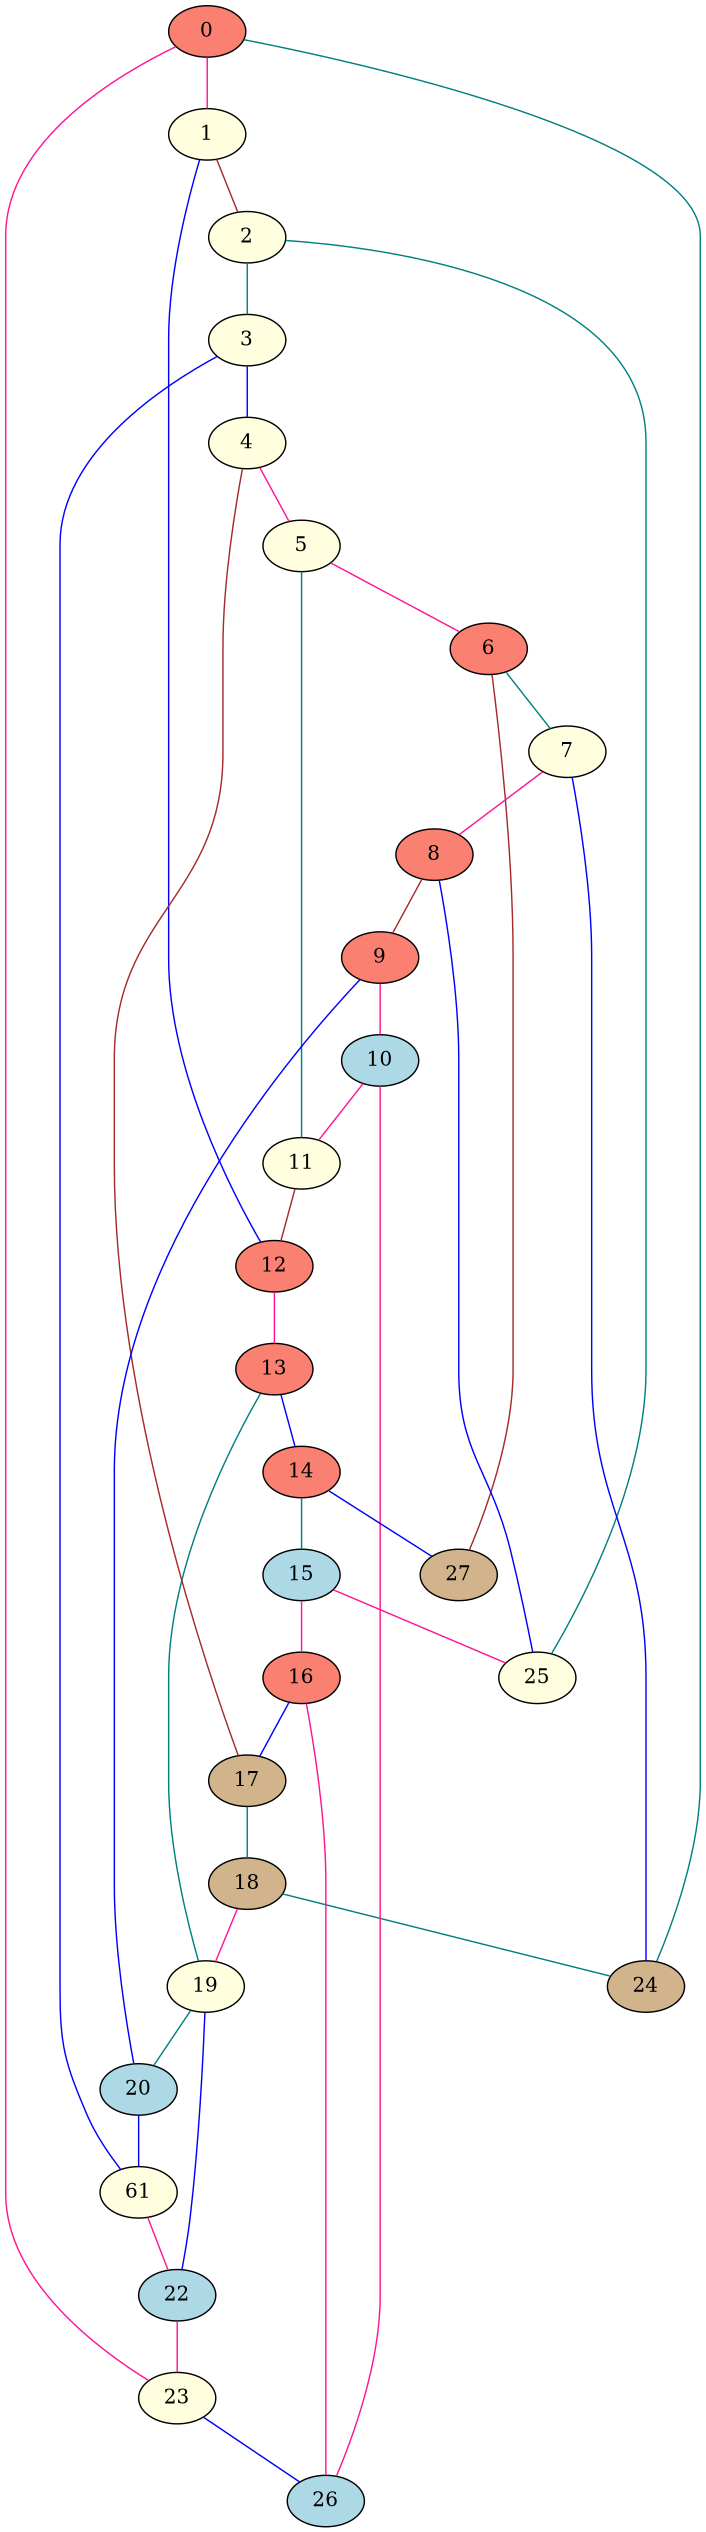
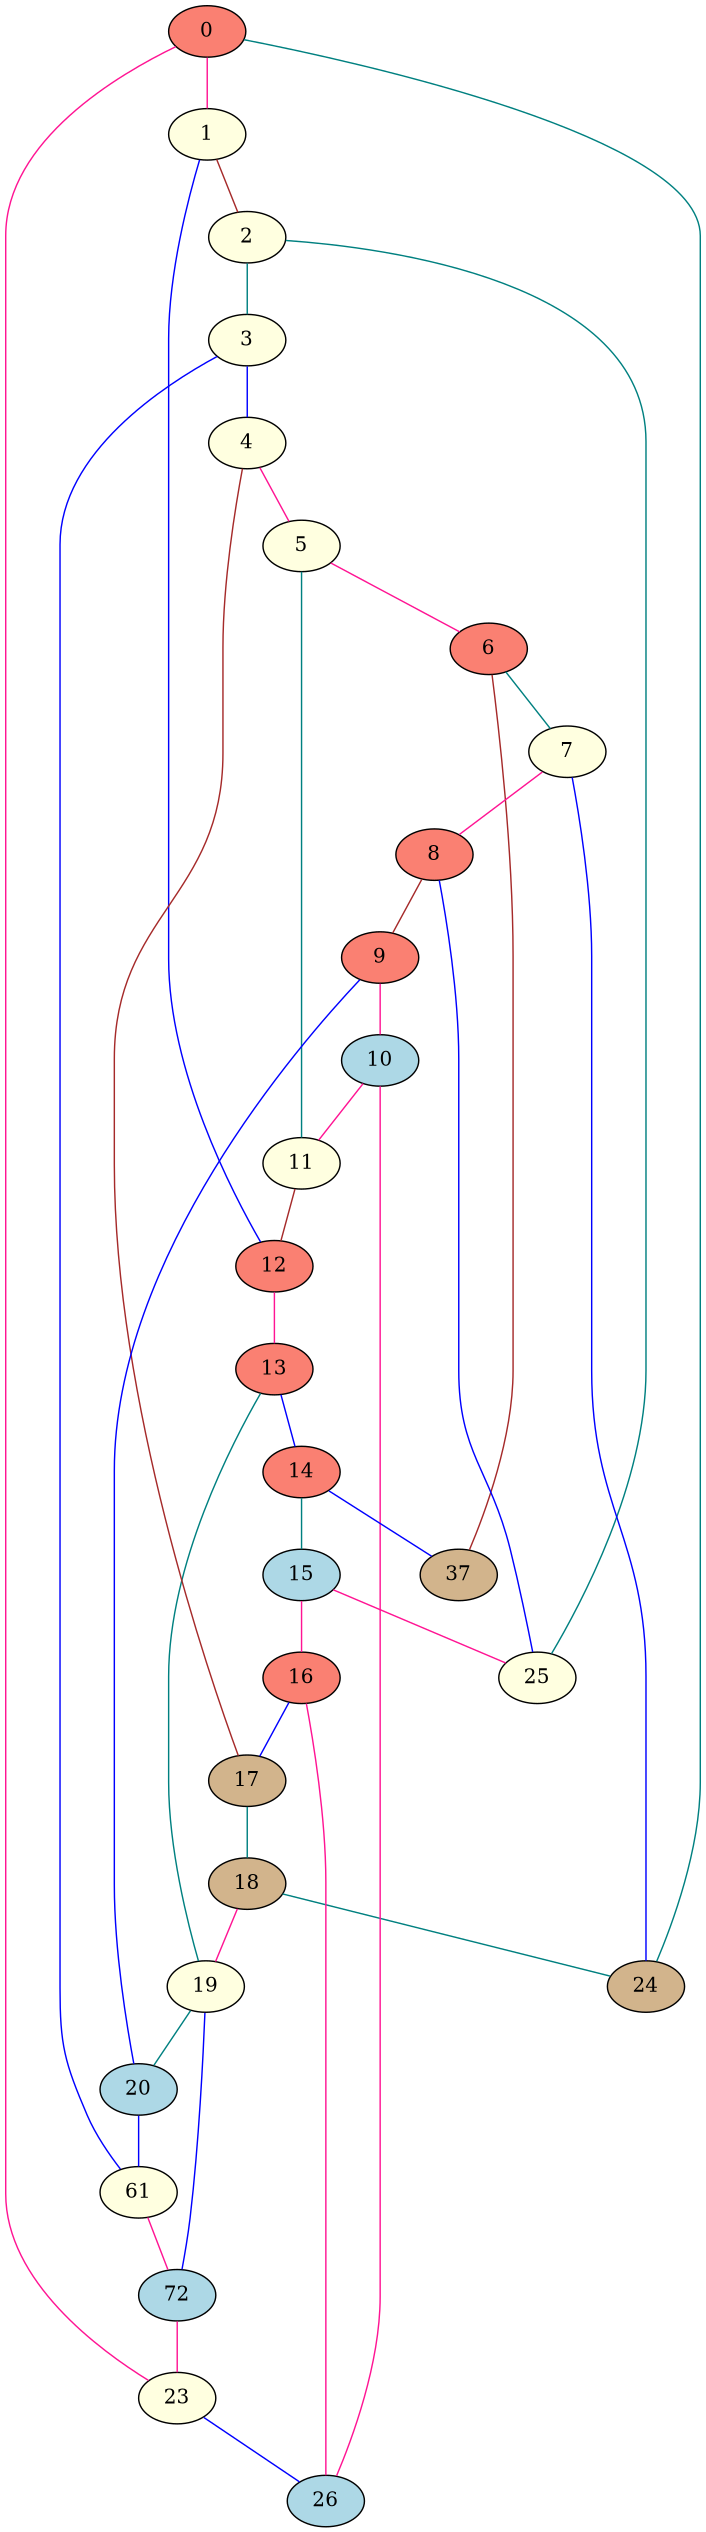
(459, 1575) -> (459, 1575)
(177, 2295) -> (177, 2295)
